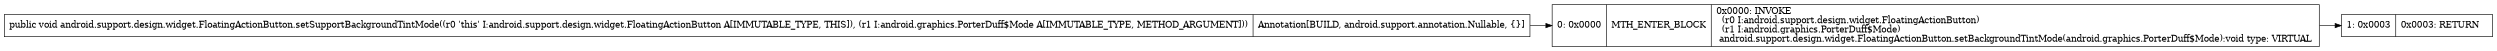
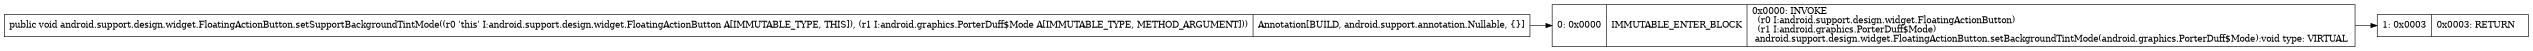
(1659, 25) -> (1677, 25)
